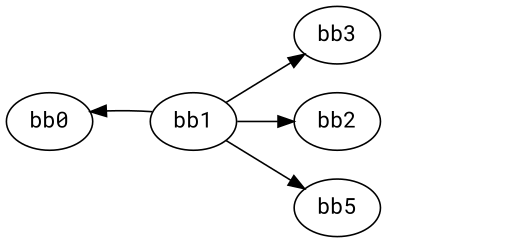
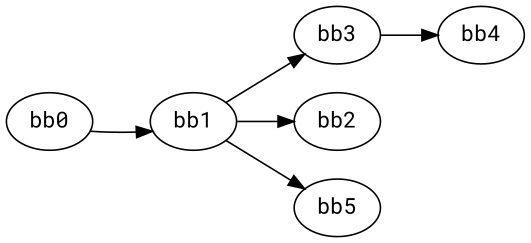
none -> (481, 35)
(129, 111) -> (113, 132)
